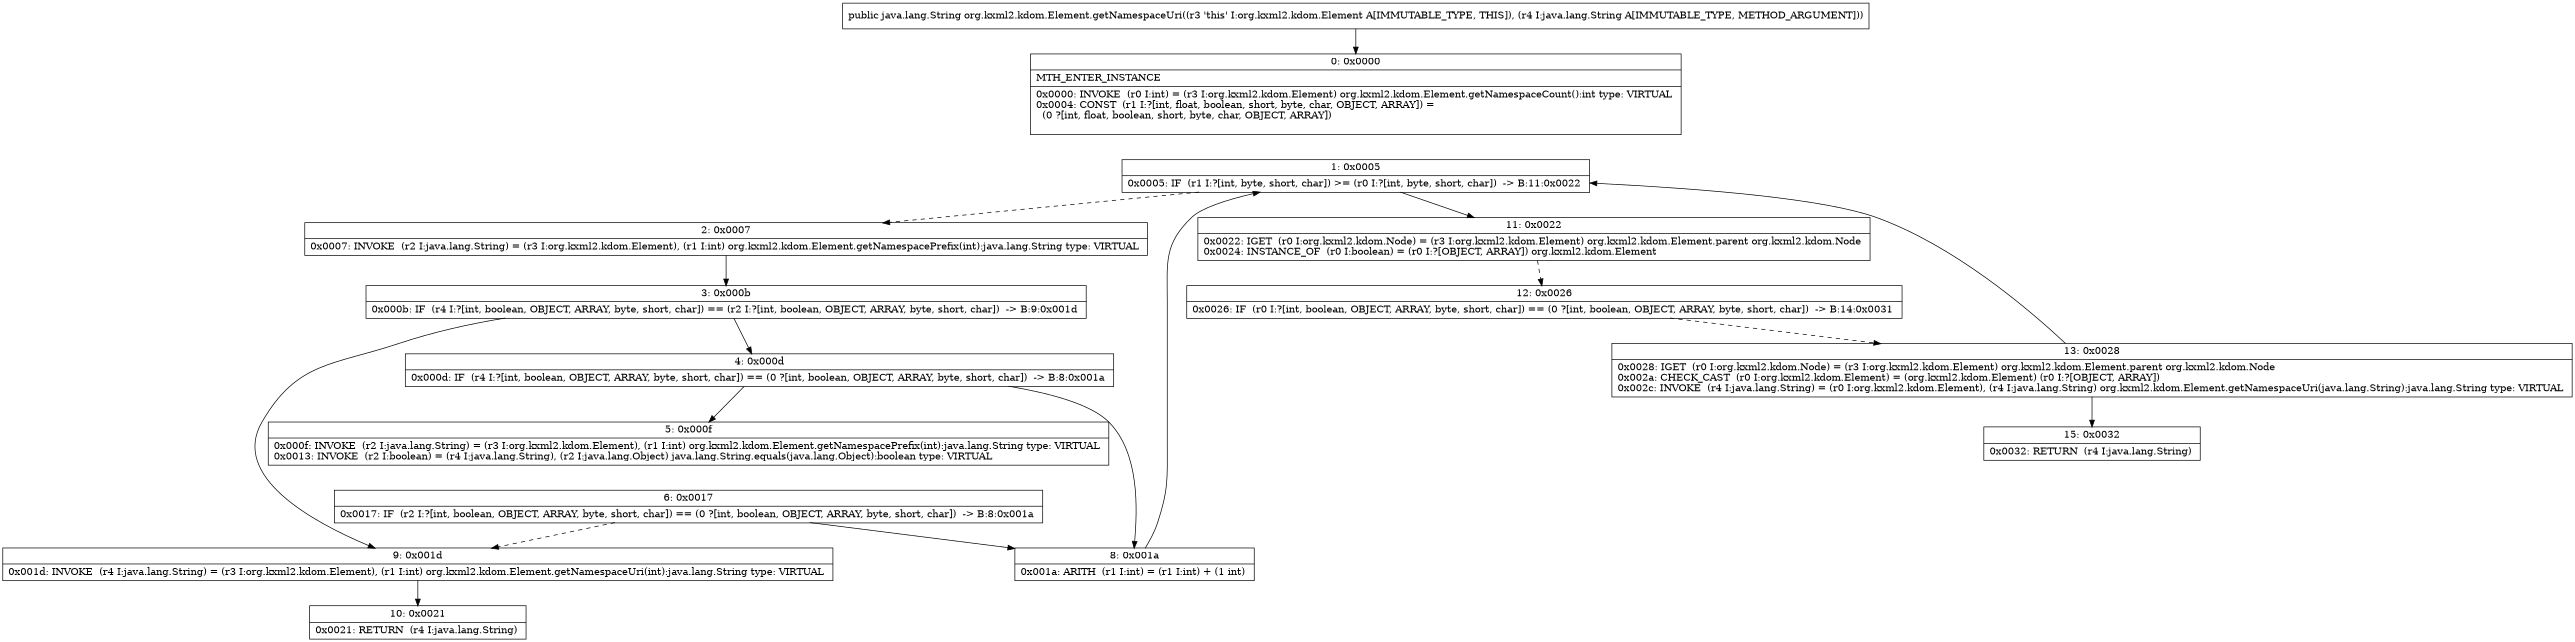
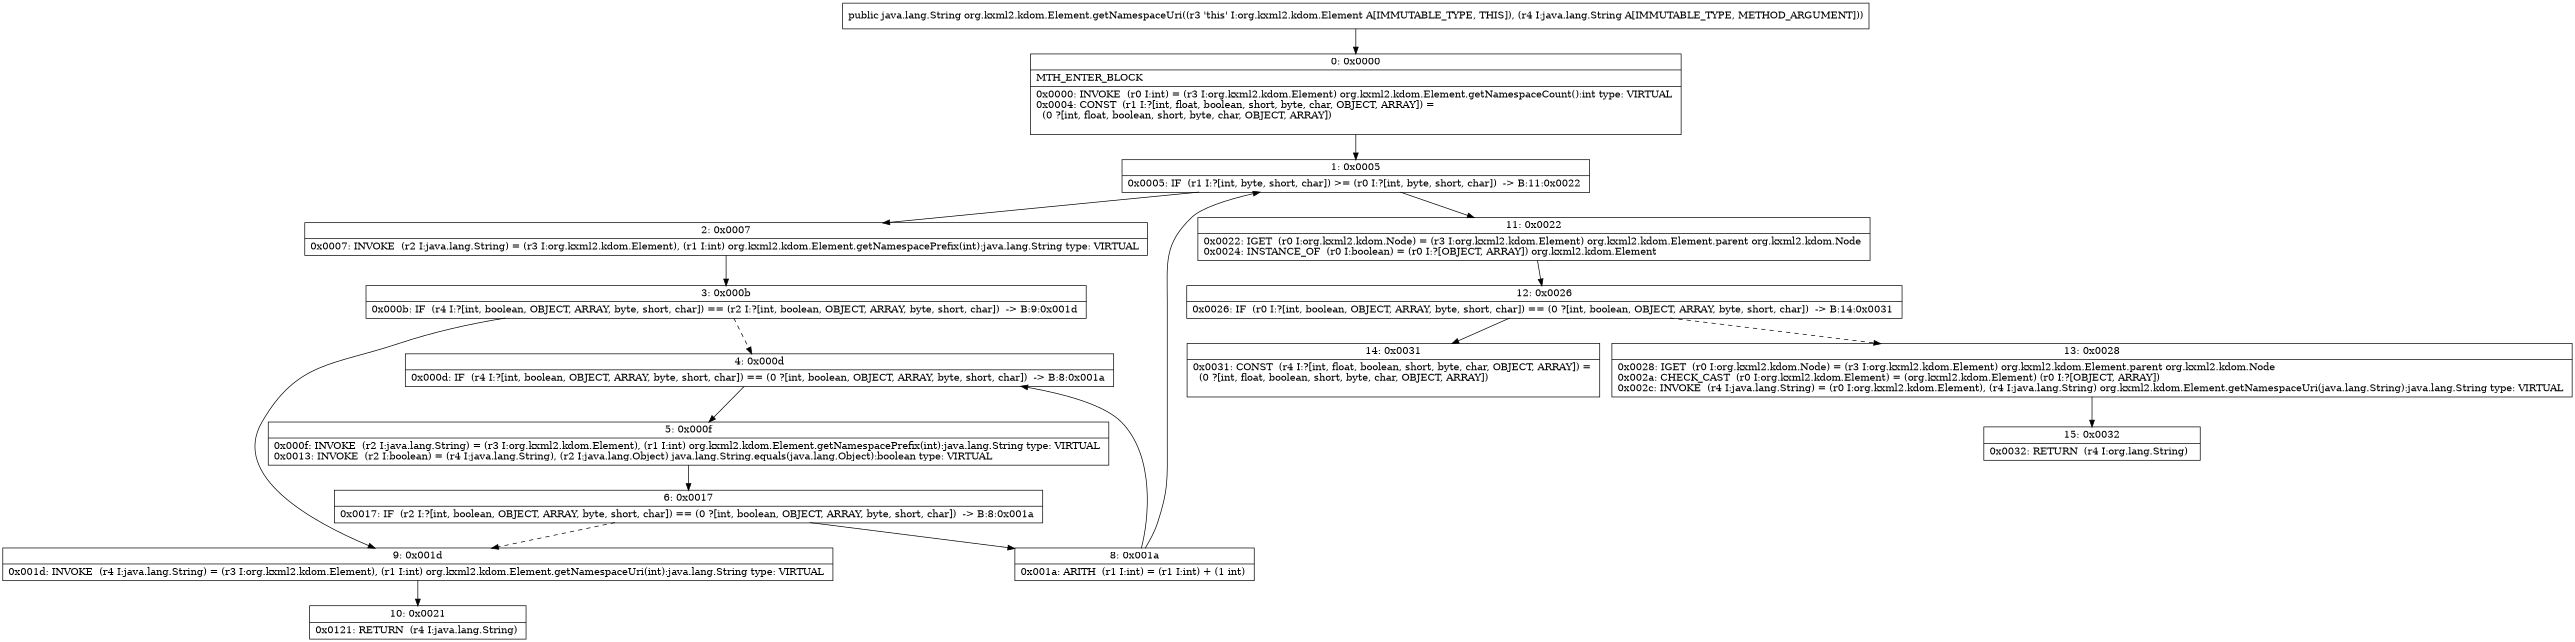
(1099, 78) -> (1090, 78)
(1045, 207) -> (1045, 207)
(1851, 210) -> (1356, 144)
(1539, 270) -> (1539, 270)
(741, 333) -> (741, 333)
none -> (1393, 370)
(1114, 429) -> (1131, 435)
(2092, 452) -> (2090, 452)
none -> (689, 474)
(418, 630) -> (418, 630)
